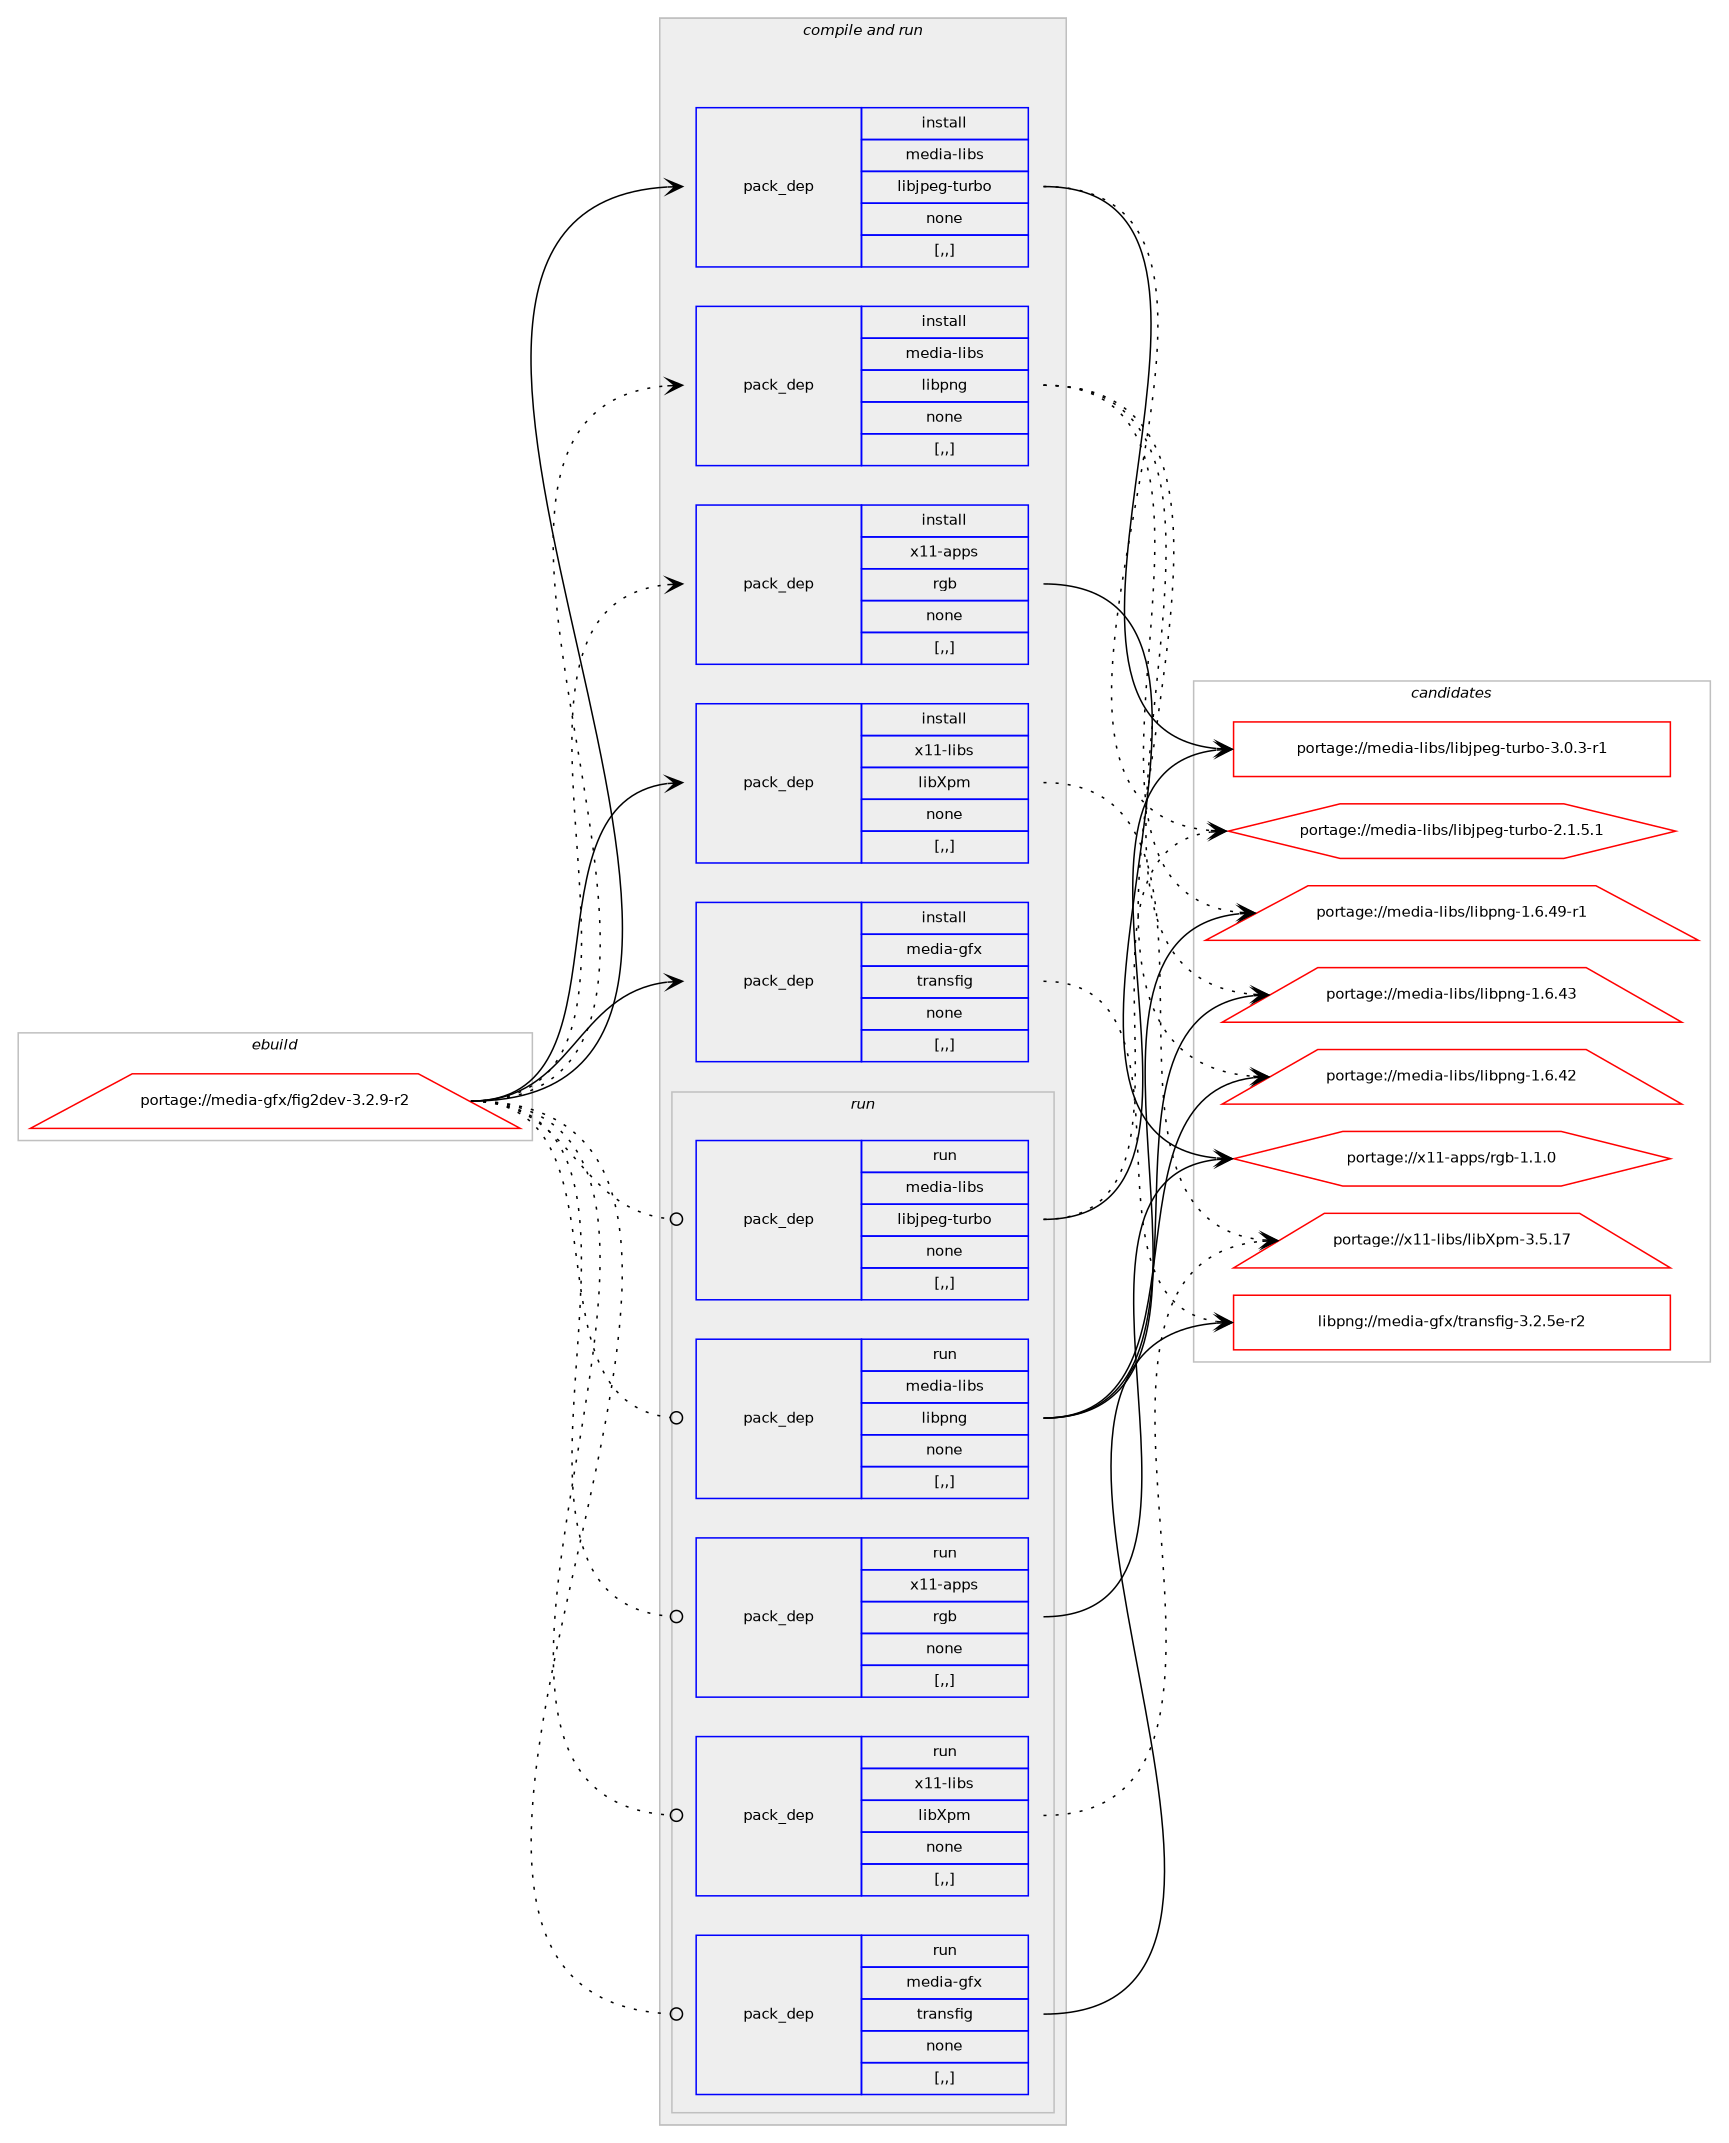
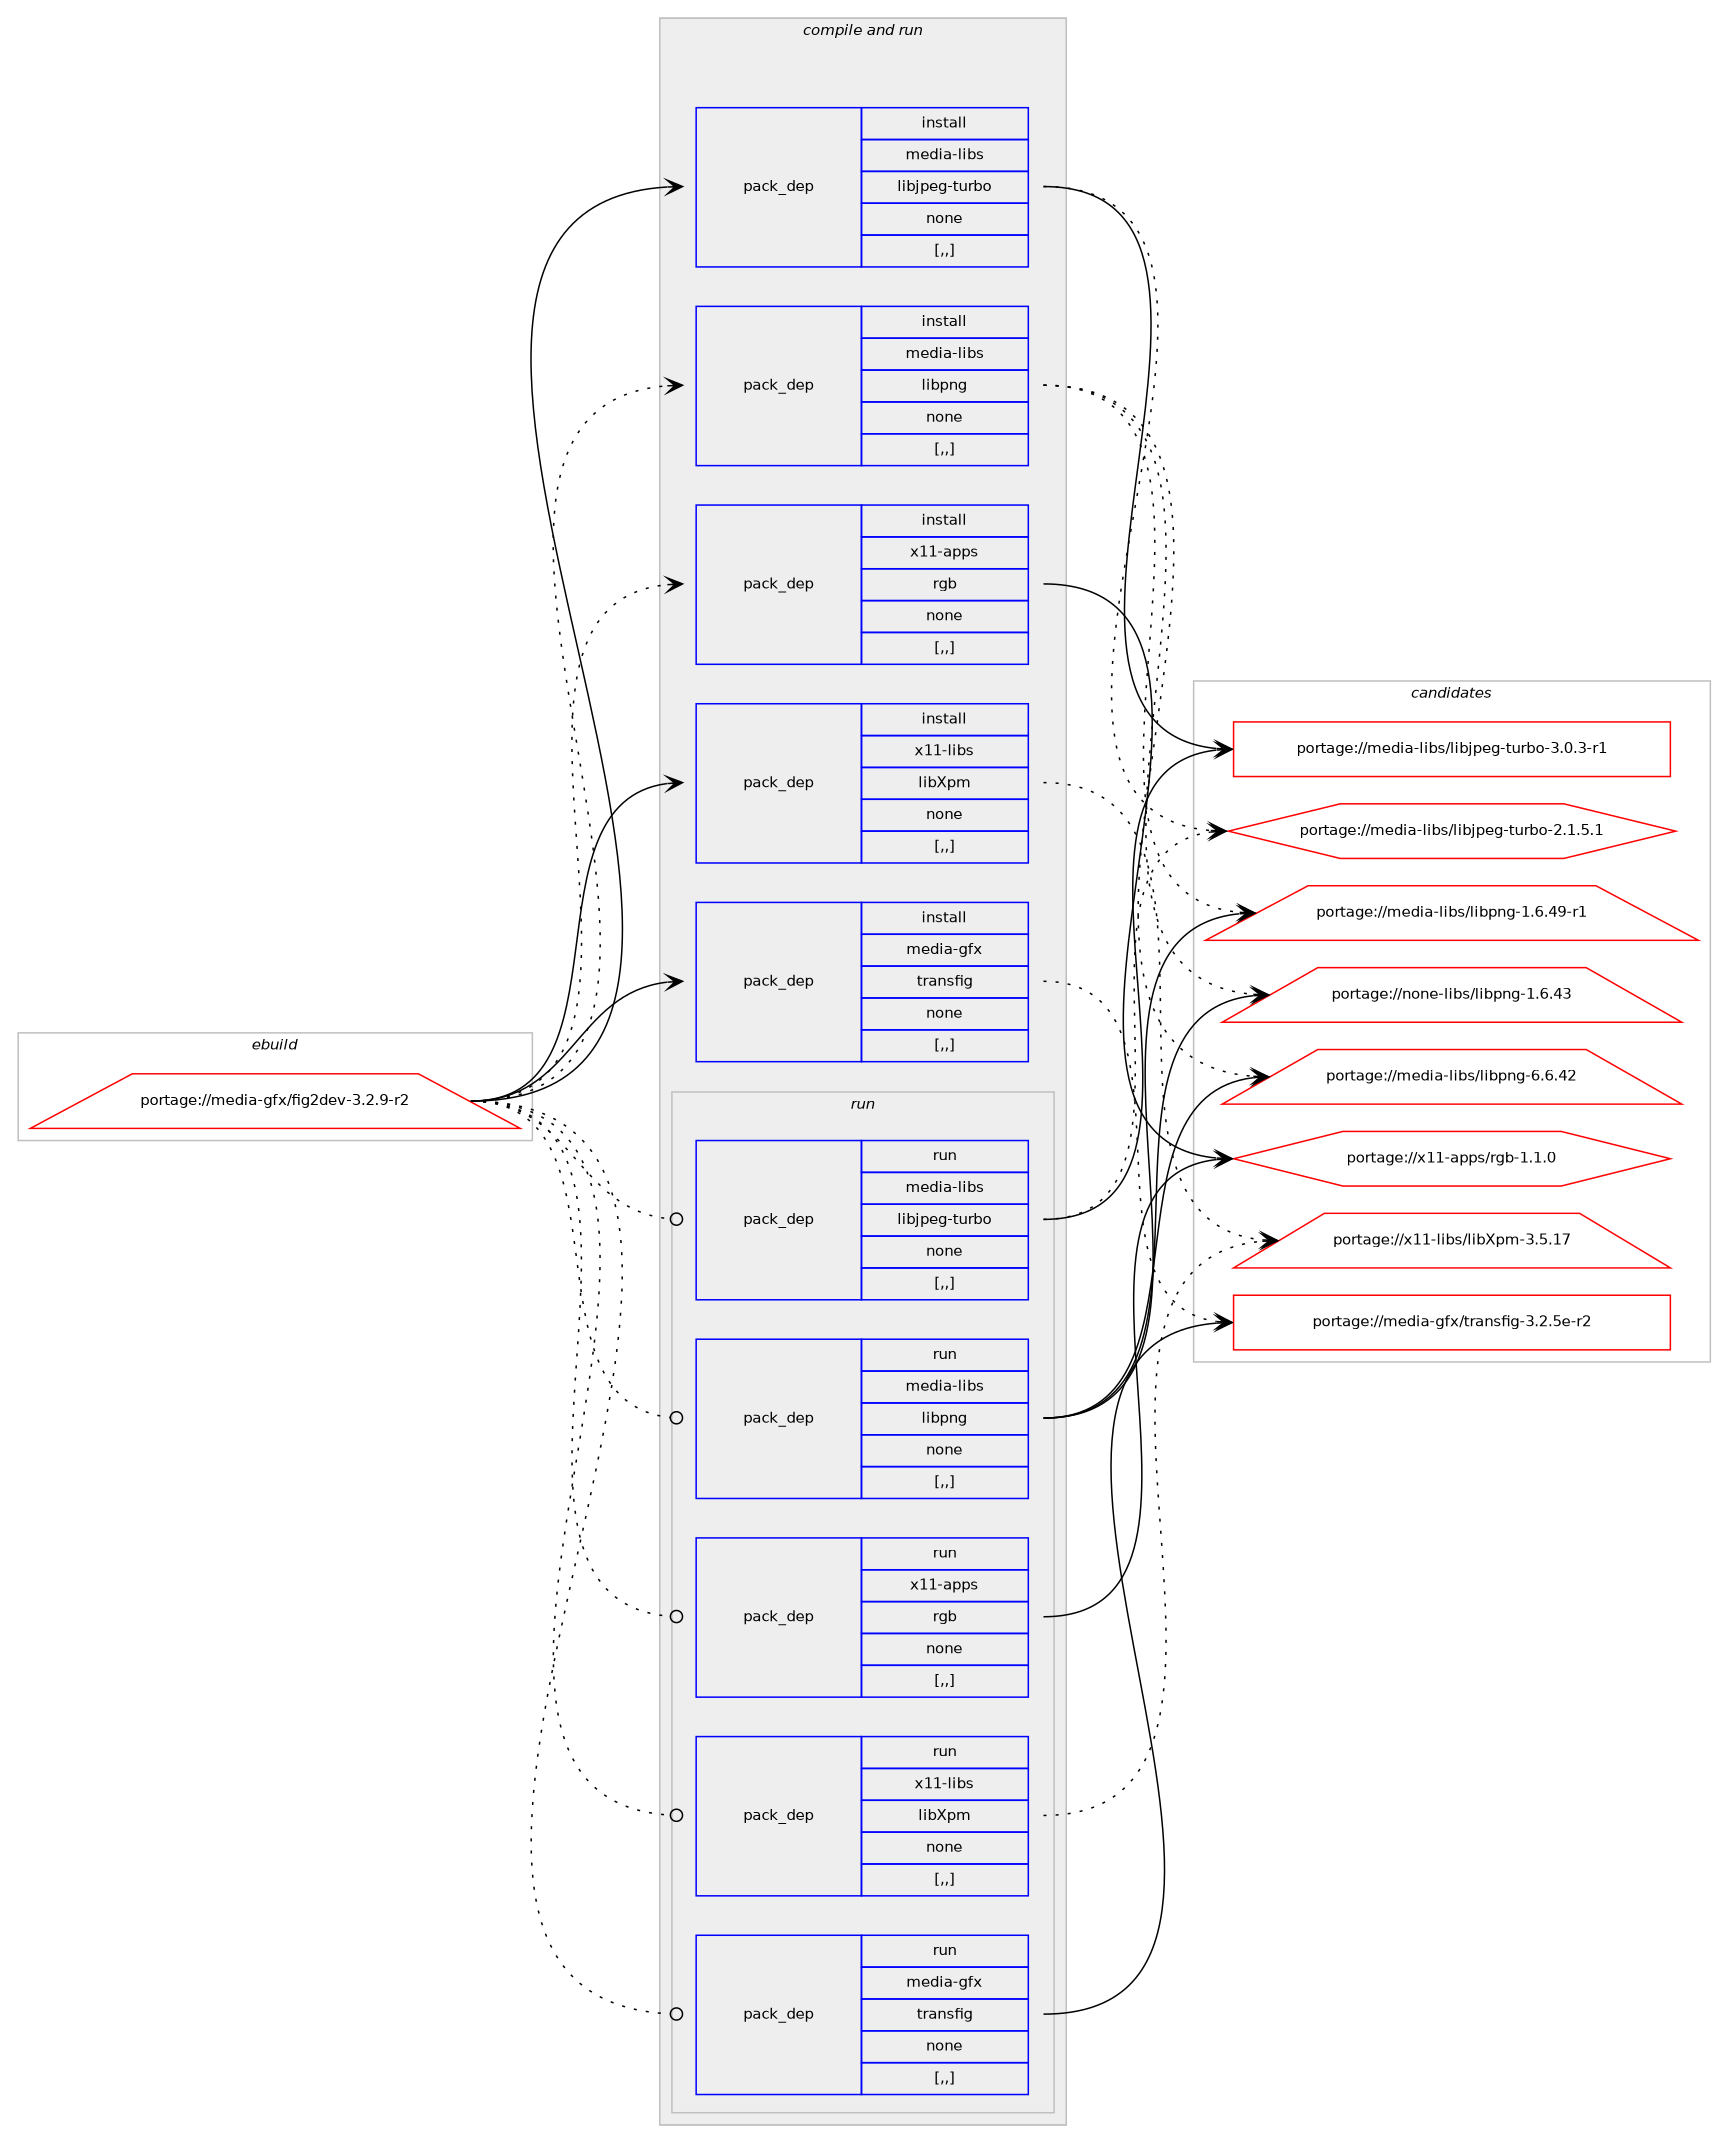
(1452, 995) -> (1452, 995)
(1452, 1077) -> (1452, 1077)
(1452, 1323) -> (1452, 1323)
